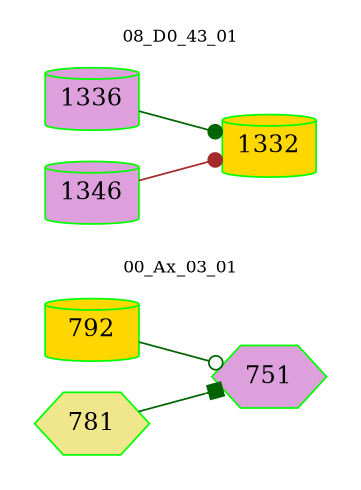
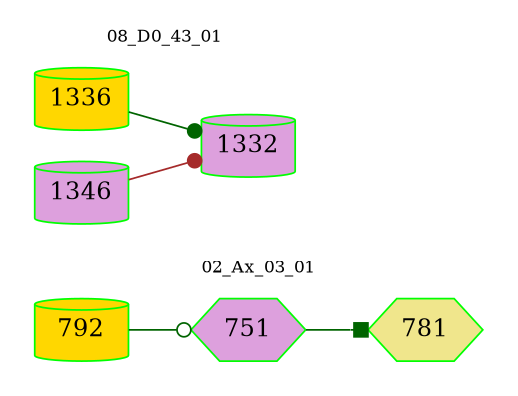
(92, 99) -> (82, 99)
(269, 146) -> (248, 146)
(181, 268) -> (259, 268)
(172, 403) -> (328, 330)
